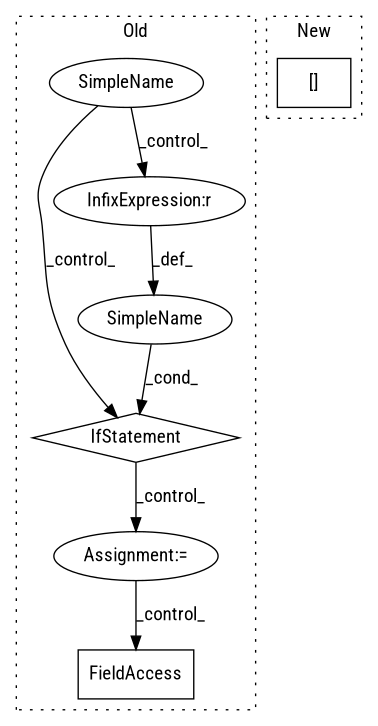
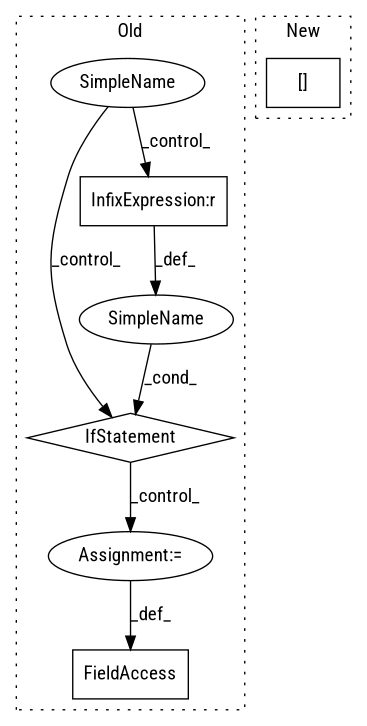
(150, 201) -> (154, 201)
(171, 615) -> (152, 615)
